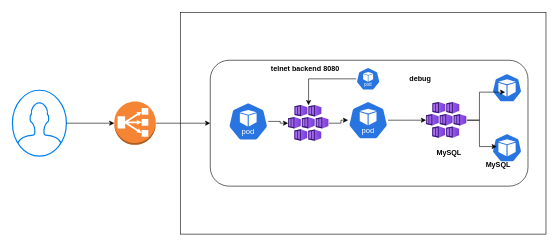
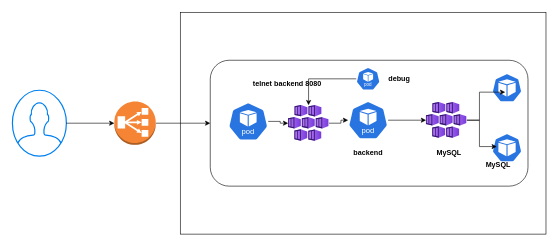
(305, 69) -> (287, 84)
(420, 79) -> (399, 79)
none -> (368, 153)
